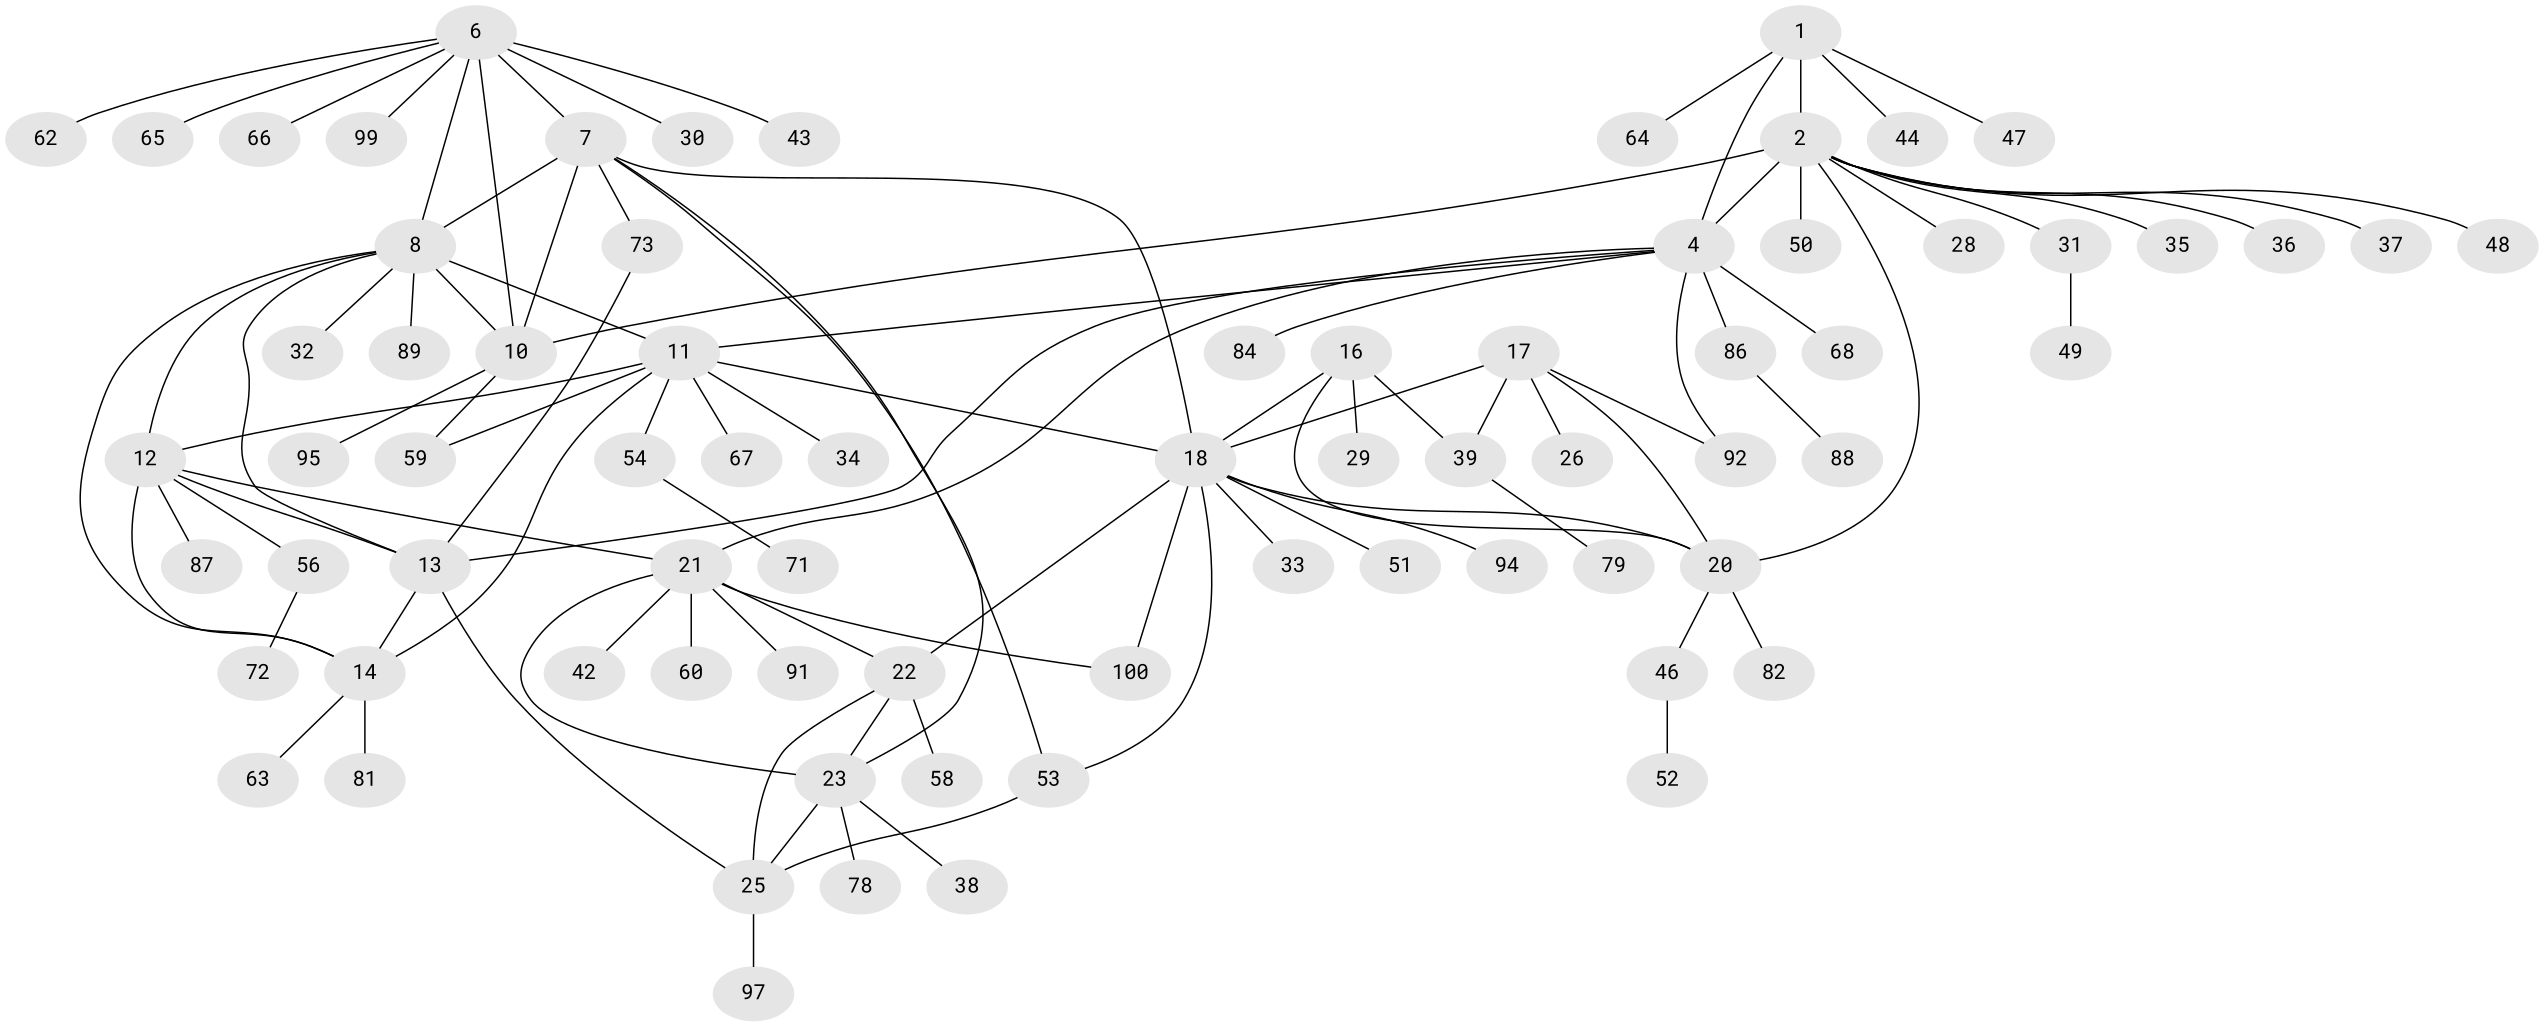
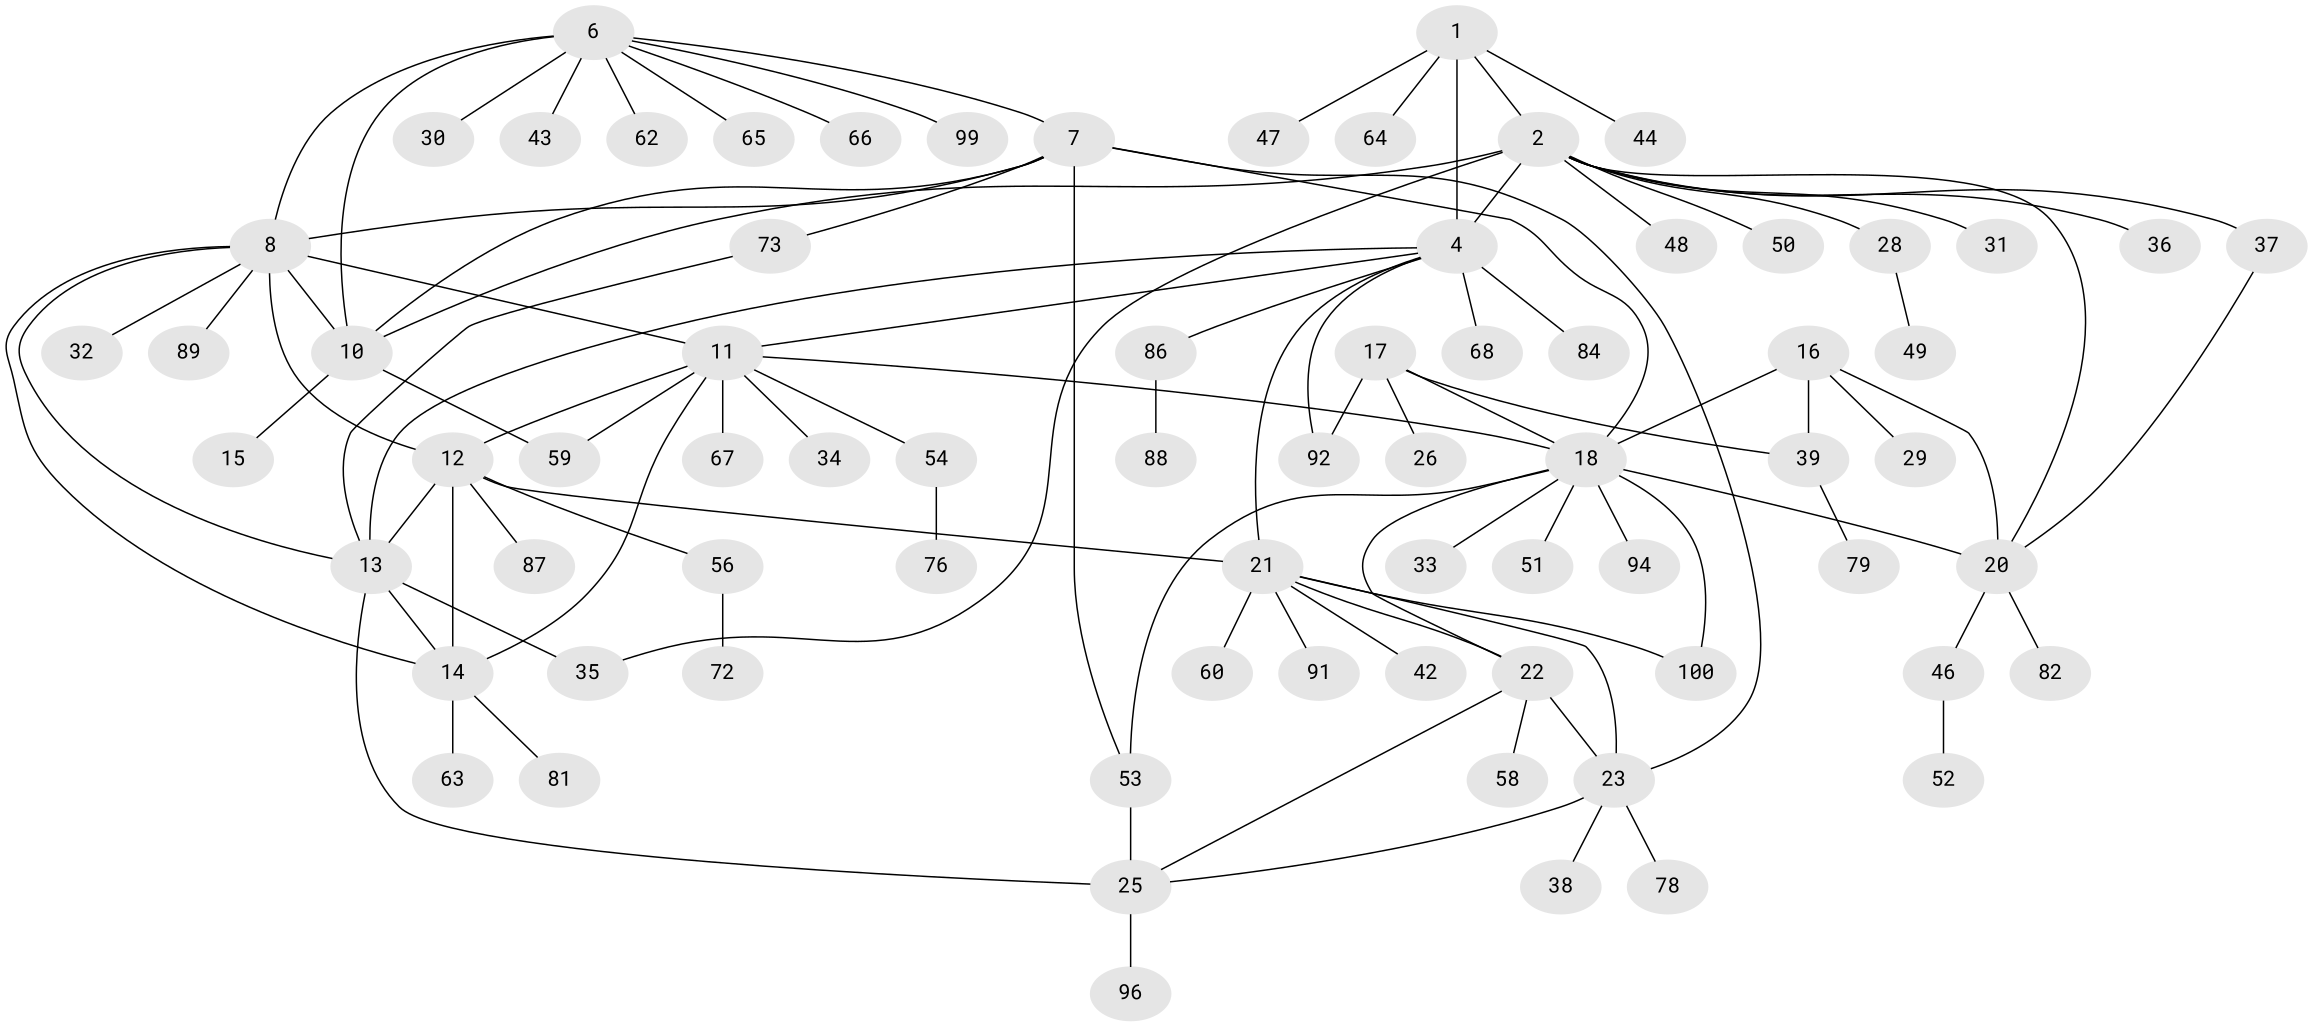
(2071, 300) -> (1903, 299)
(1638, 446) -> (2154, 422)
(309, 460) -> (233, 460)
(798, 567) -> (936, 567)
none -> (479, 620)
(754, 994) -> (1131, 994)
